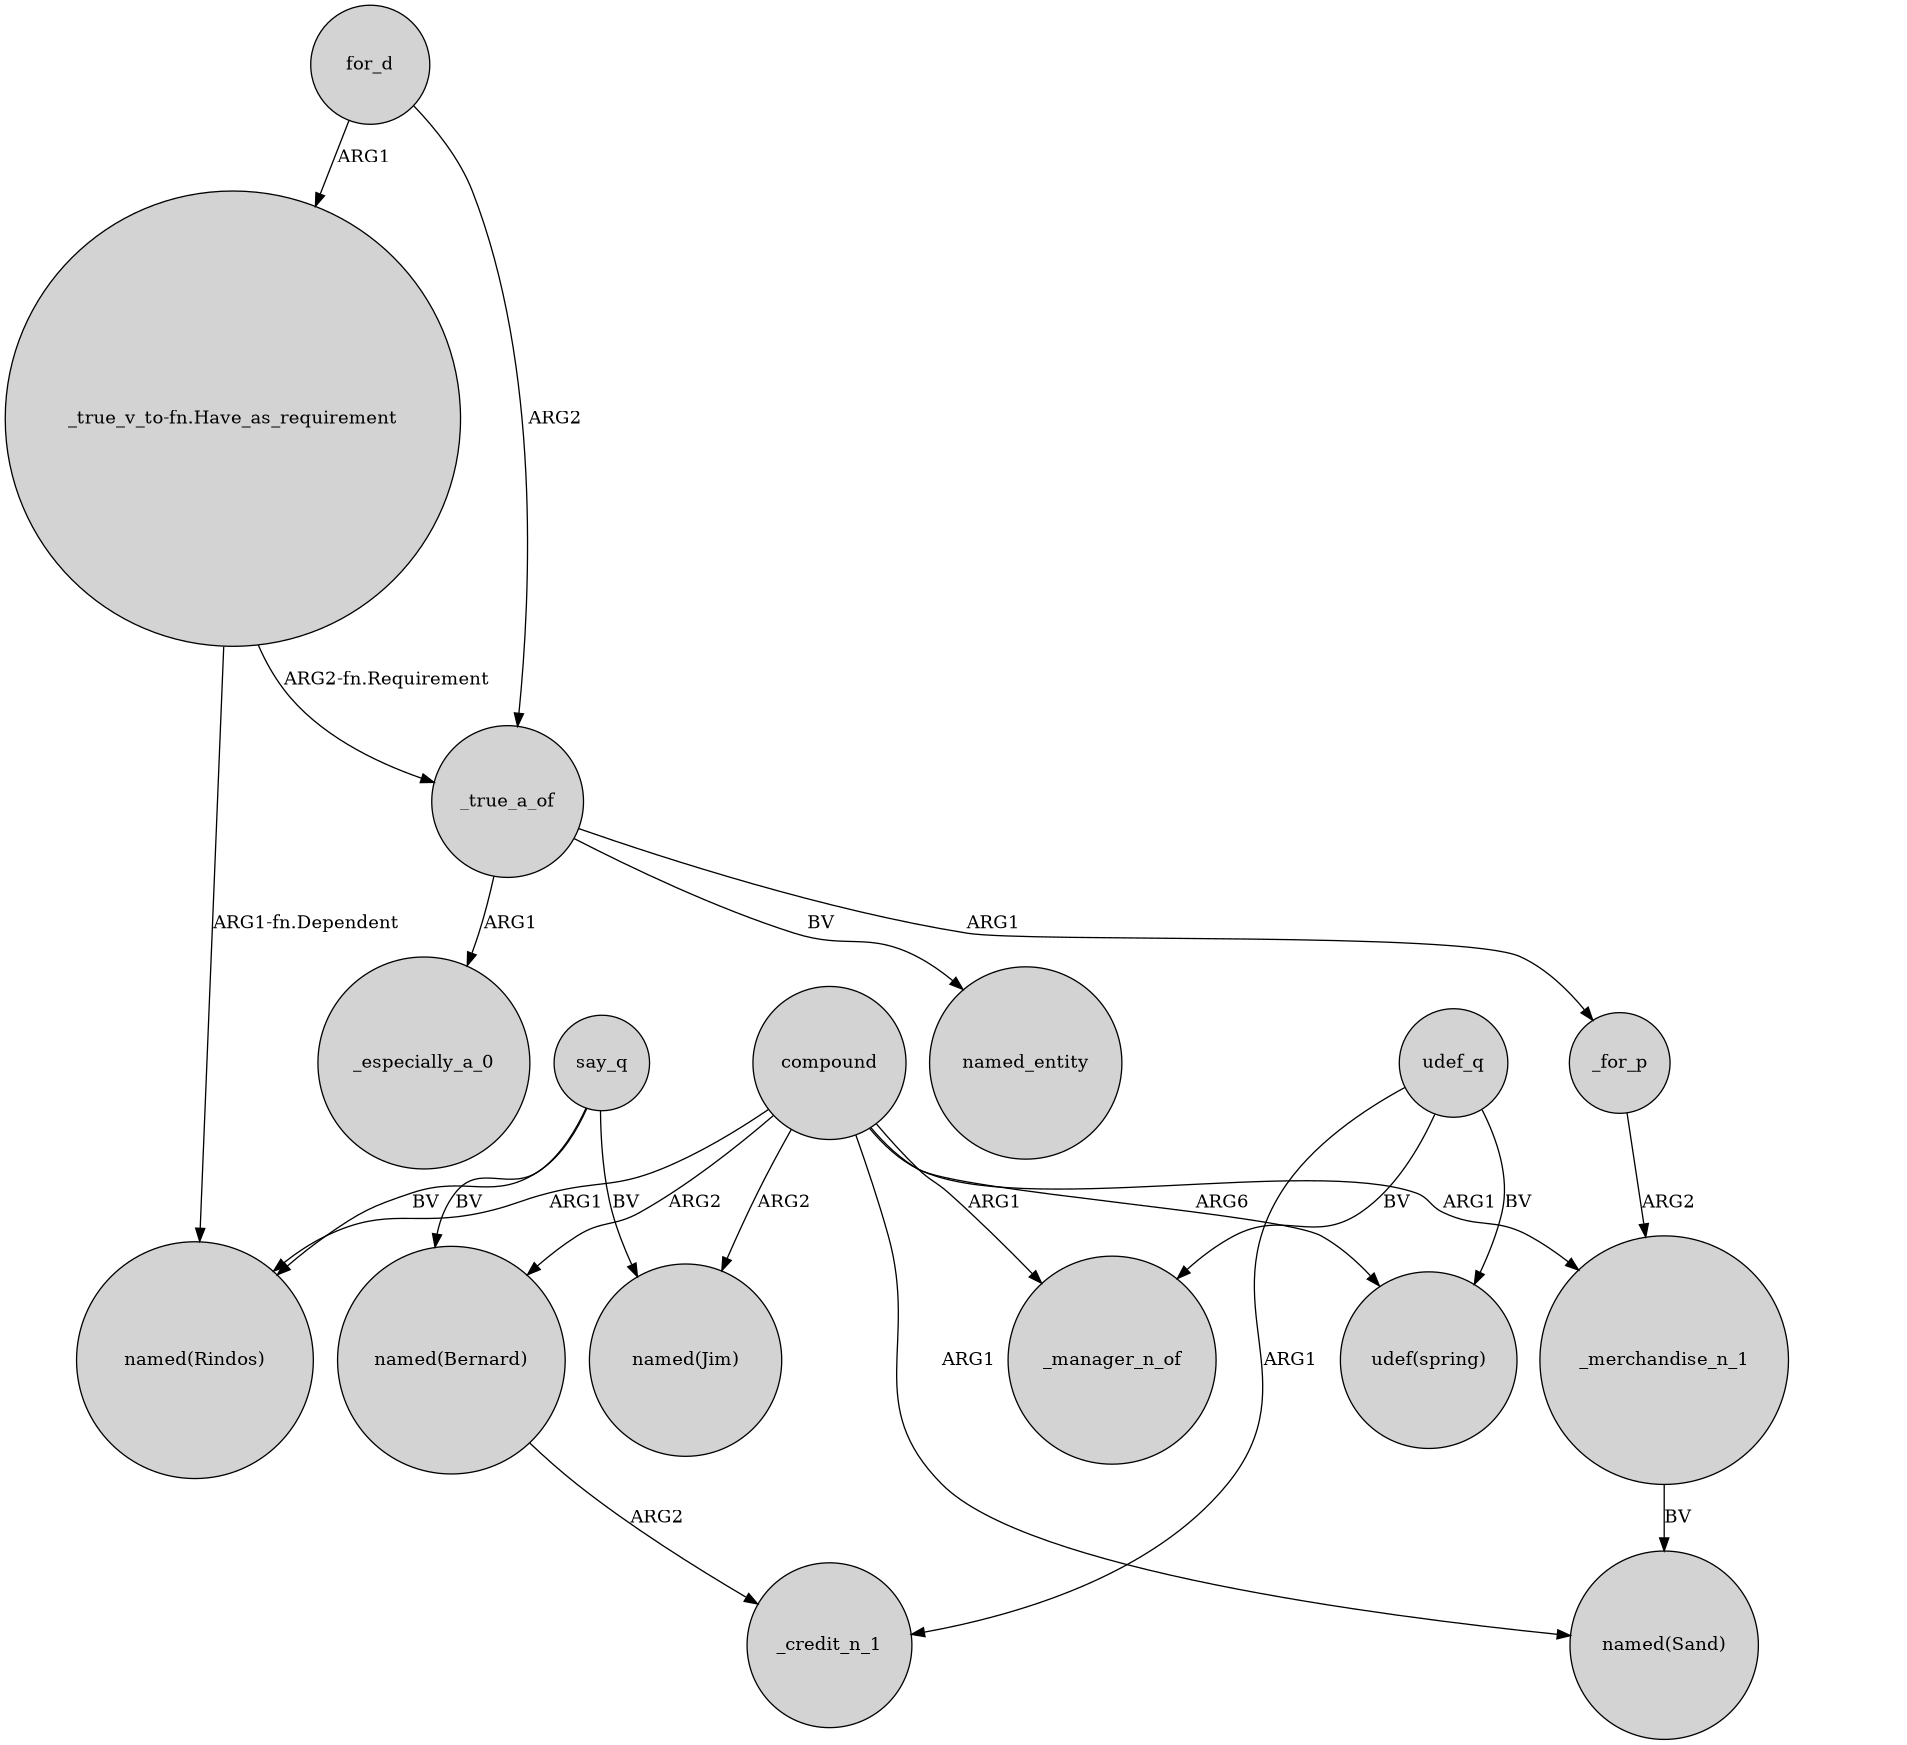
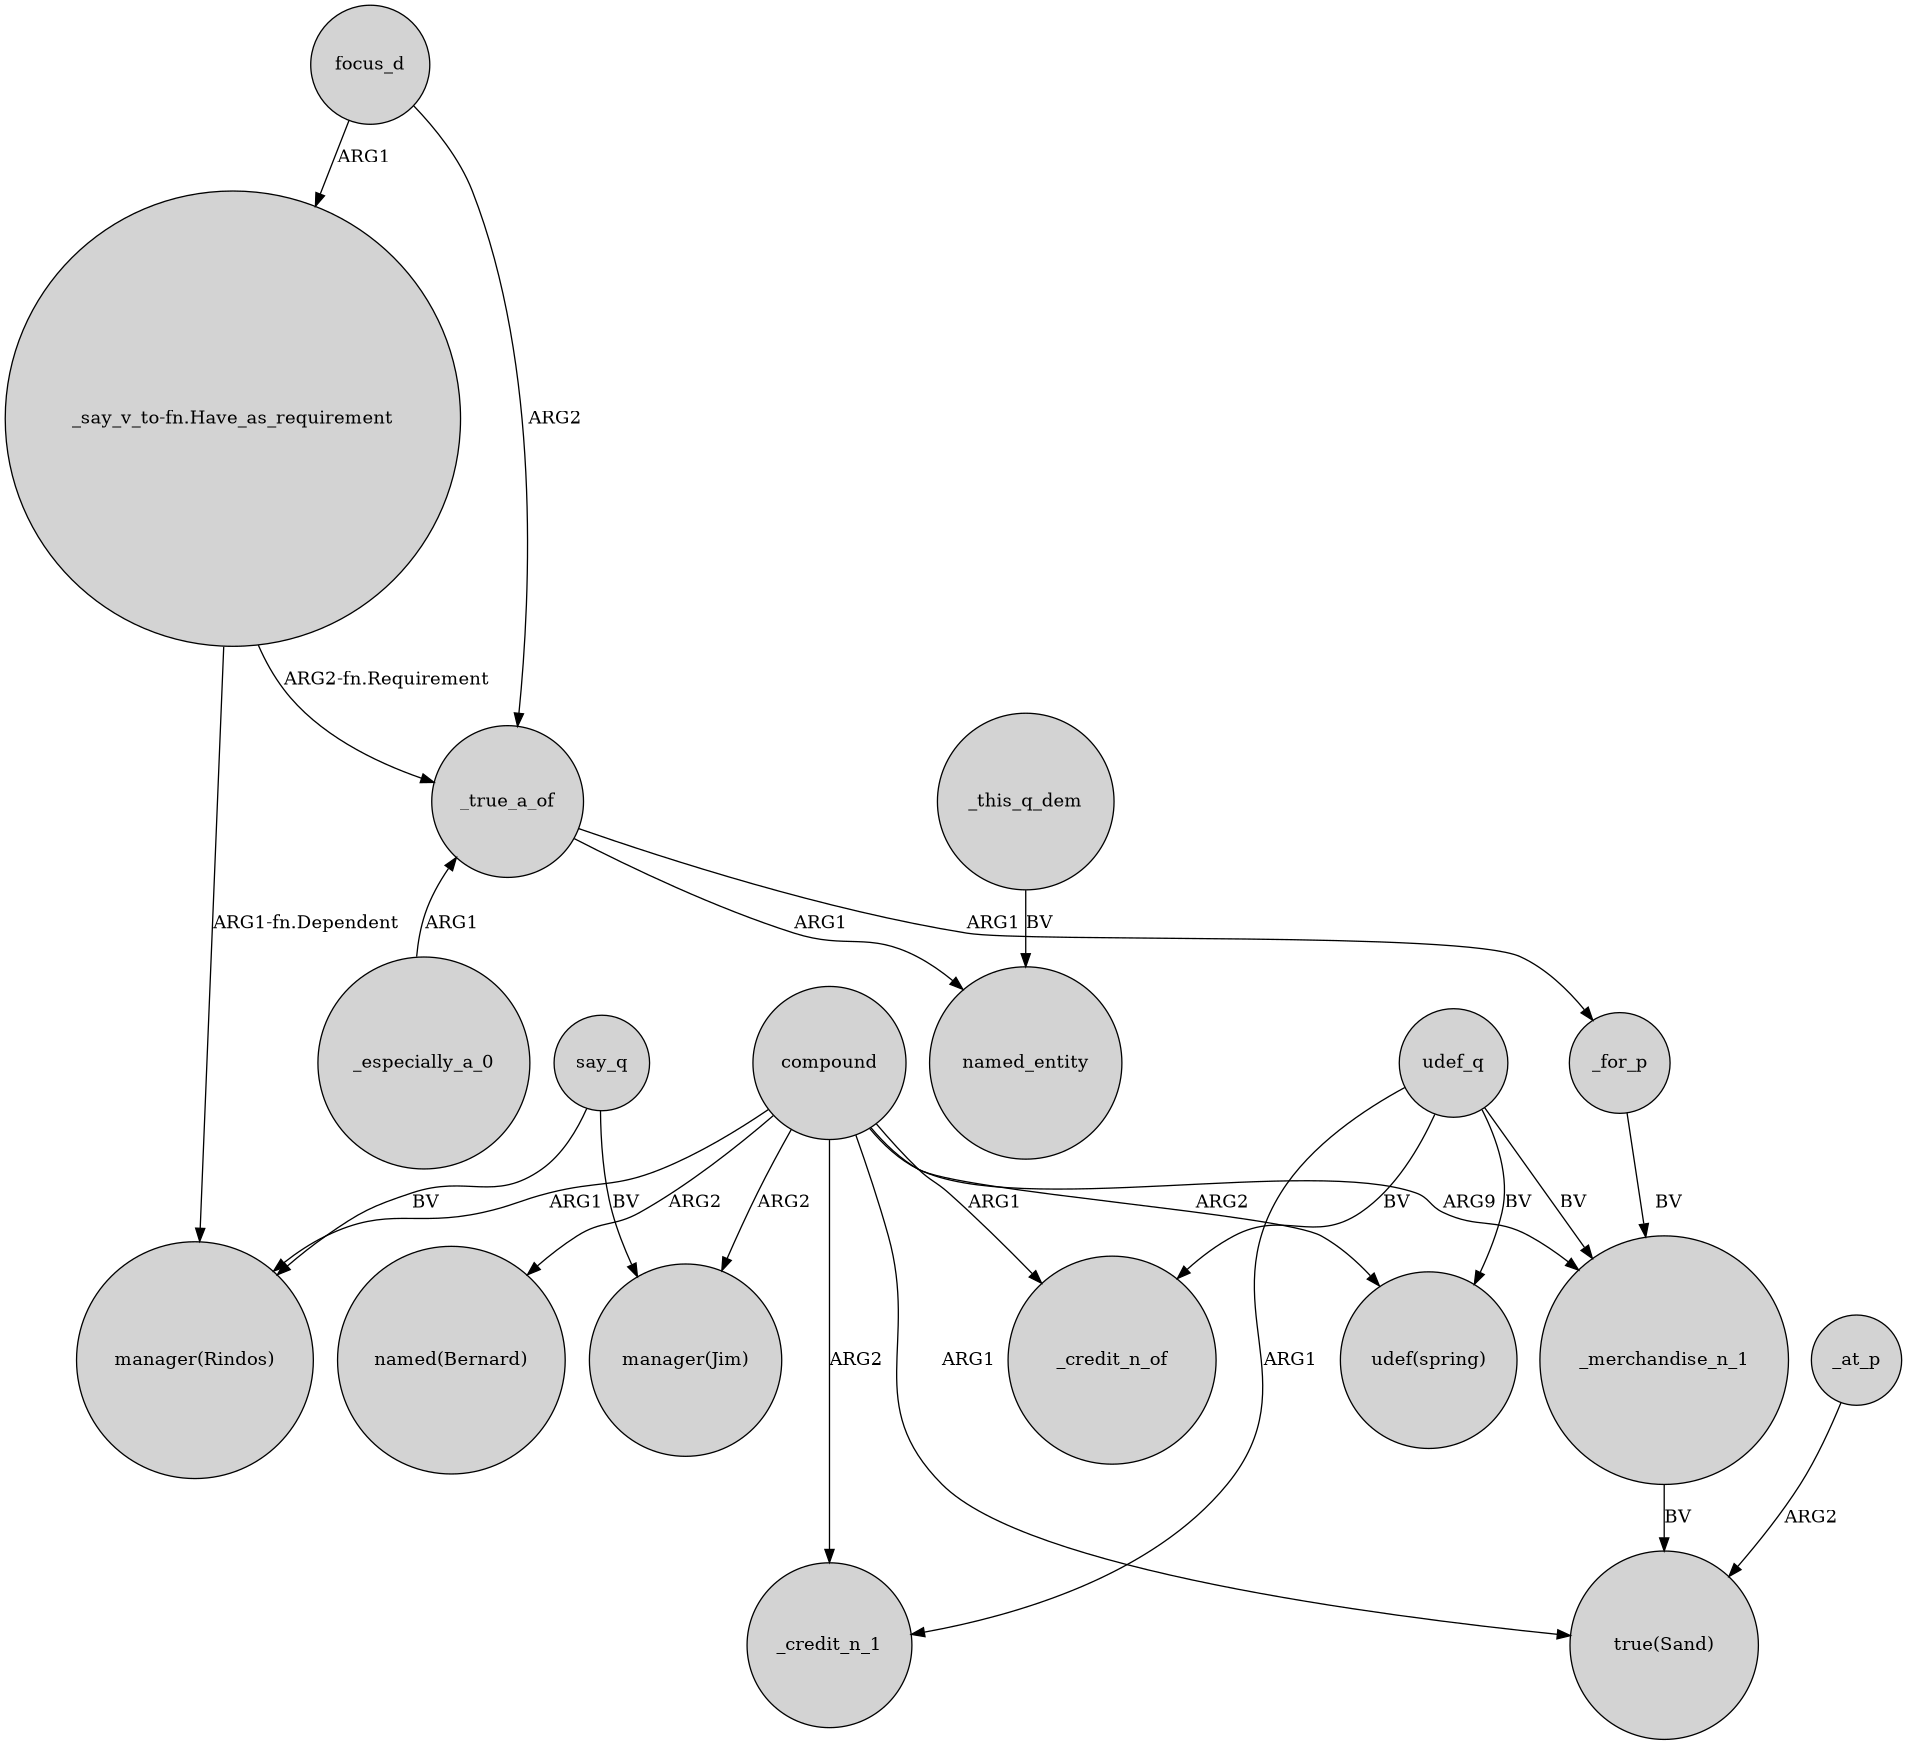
(370, 65) -> (370, 65)
(233, 419) -> (233, 419)
none -> (1026, 802)
(484, 915) -> (426, 910)
(821, 923) -> (821, 923)
(491, 1178) -> none
none -> (1535, 1178)
(1223, 1203) -> (1223, 1203)
(1470, 1203) -> (1470, 1203)
(1669, 1203) -> (1669, 1203)
(195, 1360) -> (195, 1360)
(686, 1360) -> (686, 1360)
(1112, 1360) -> (1112, 1360)
none -> (1857, 1360)
(634, 1526) -> (829, 1345)
(1664, 1645) -> (1664, 1645)
